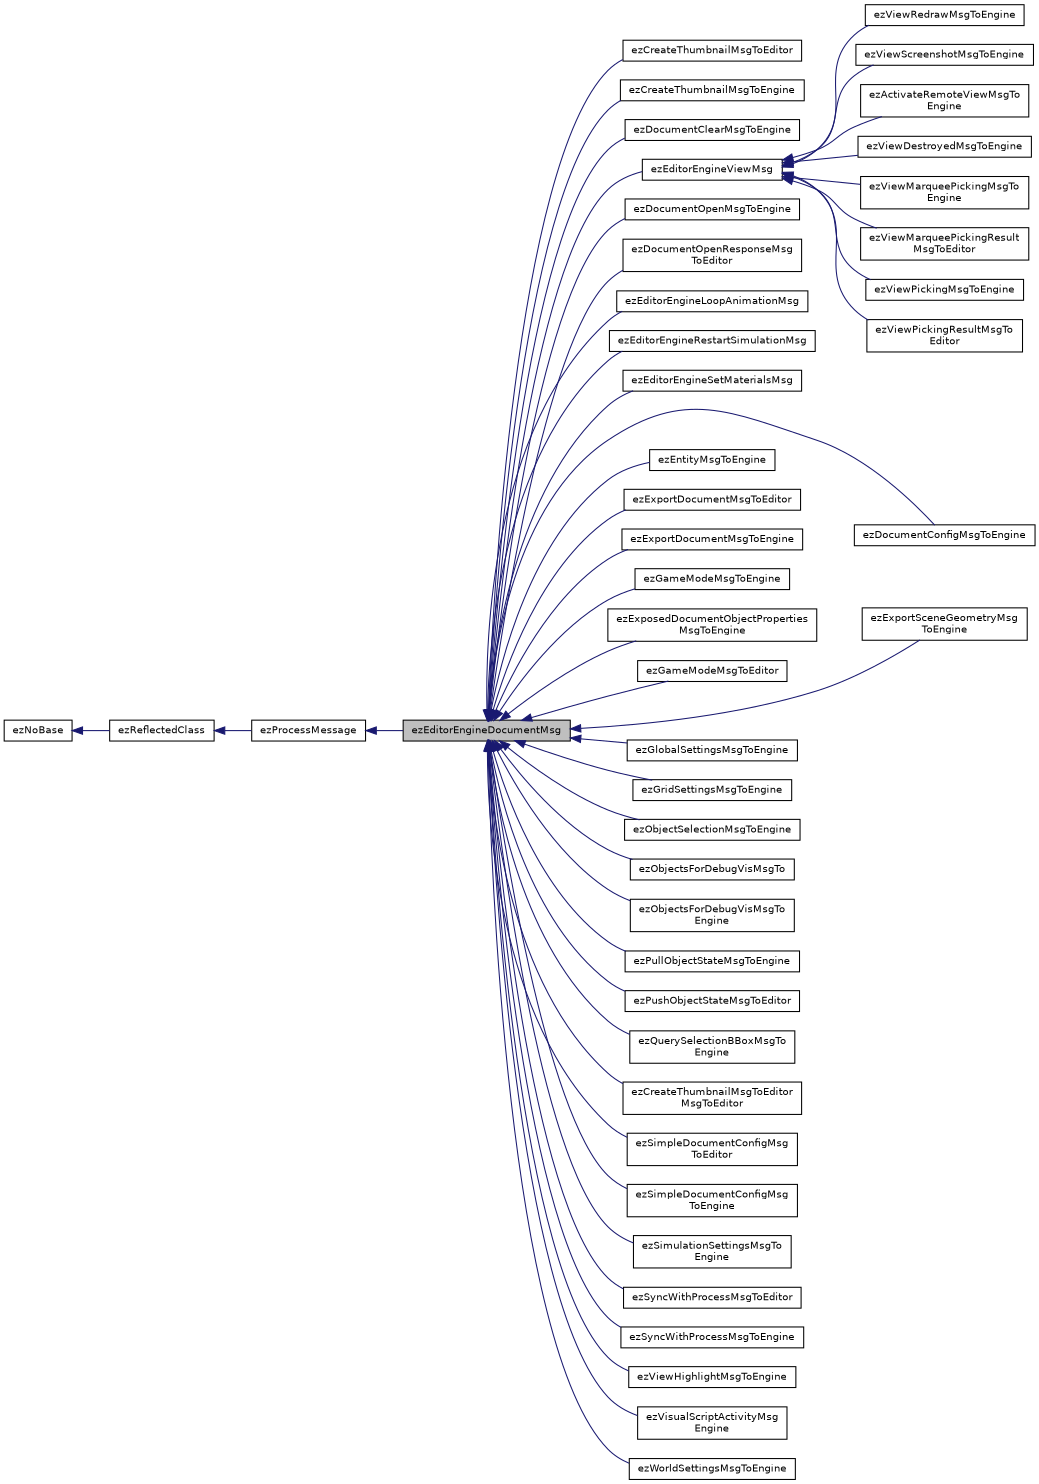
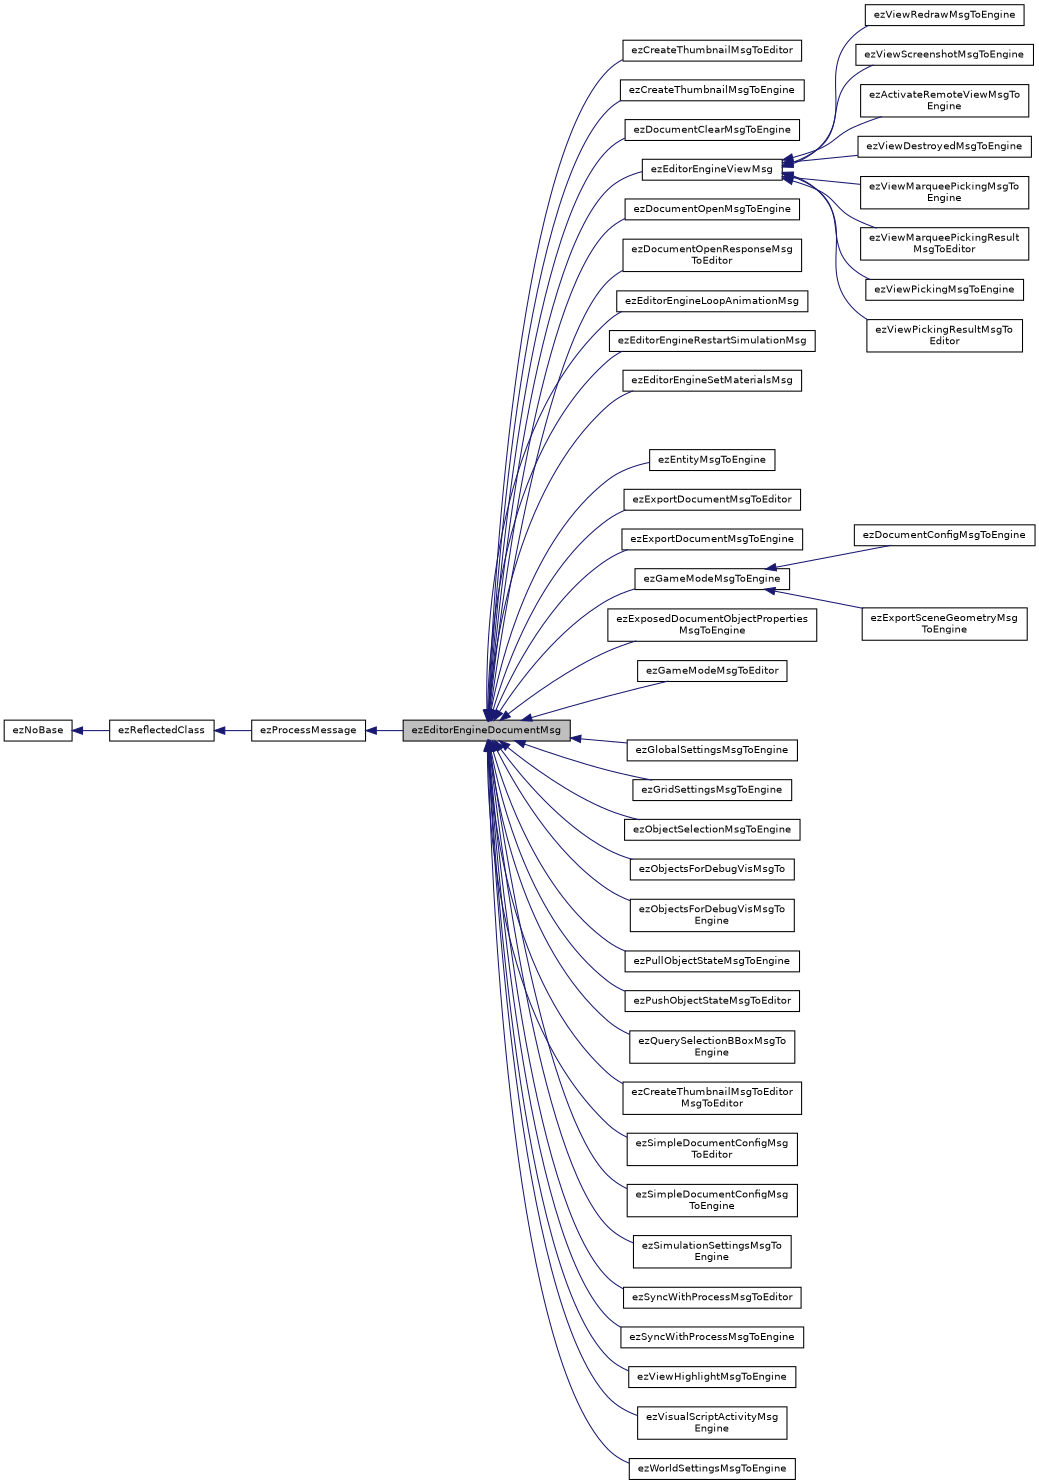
(635, 424) -> (834, 556)
(757, 706) -> (819, 600)
